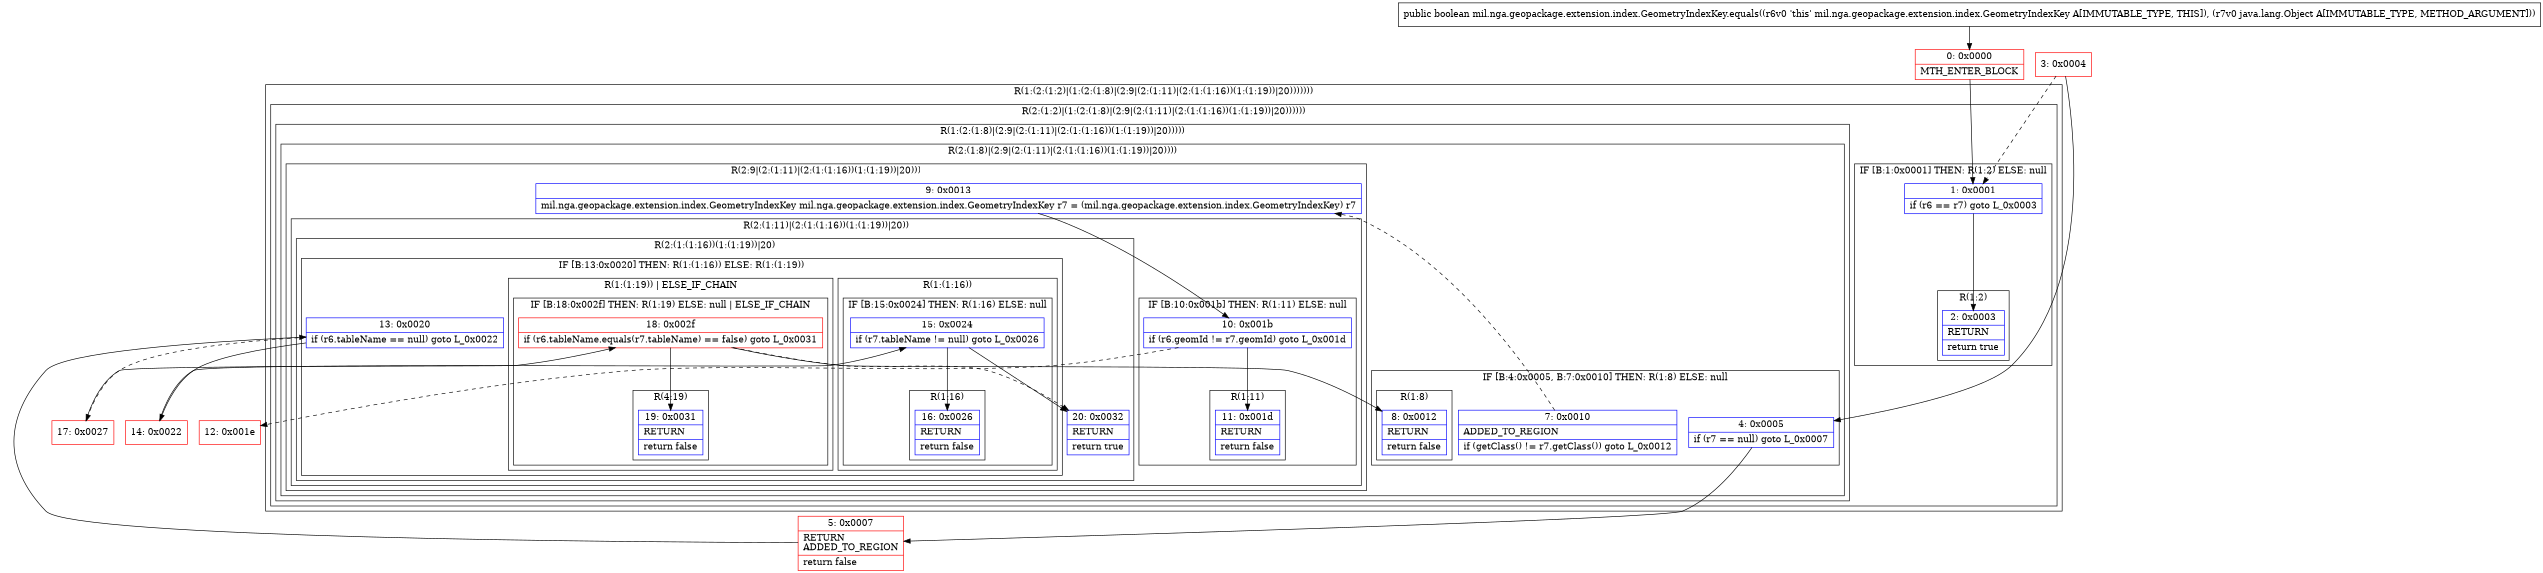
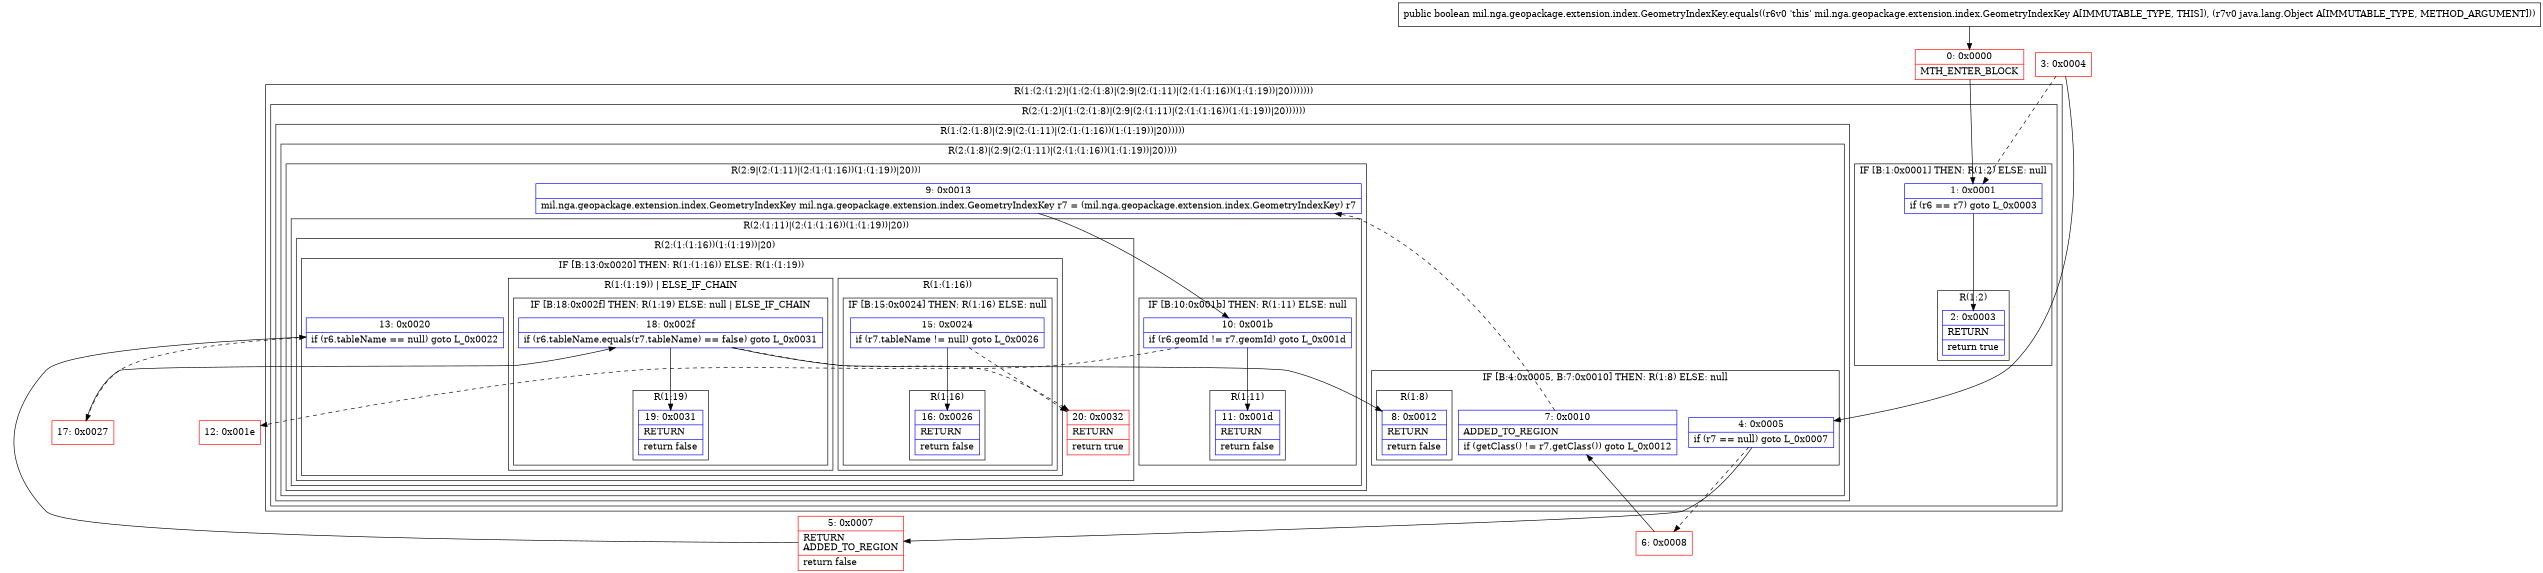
(671, 333) -> (671, 333)
(1008, 373) -> (1008, 373)
(671, 398) -> (671, 398)
(156, 433) -> none
(1098, 433) -> (1098, 433)
none -> (1664, 543)
